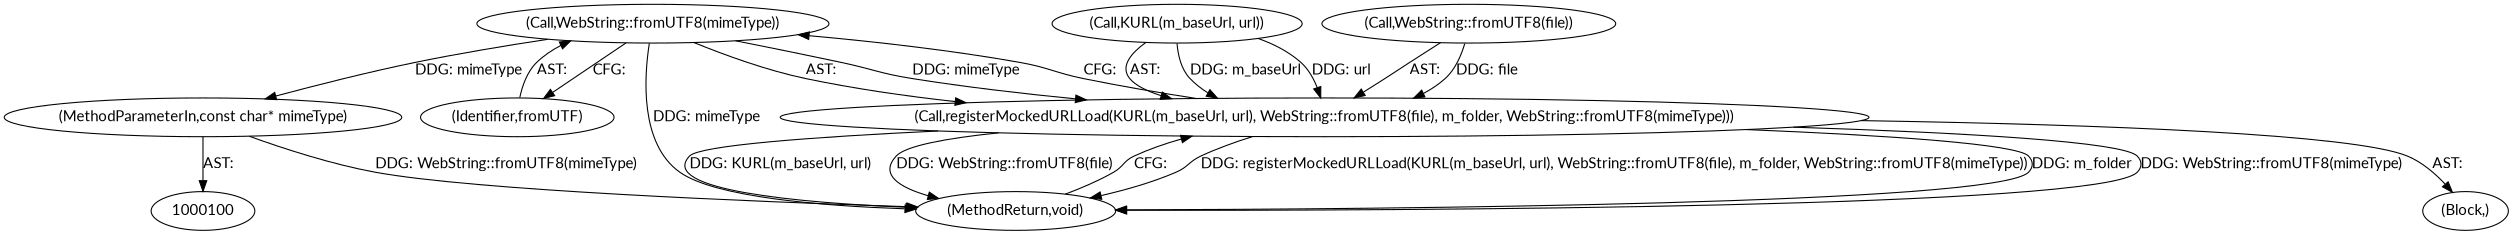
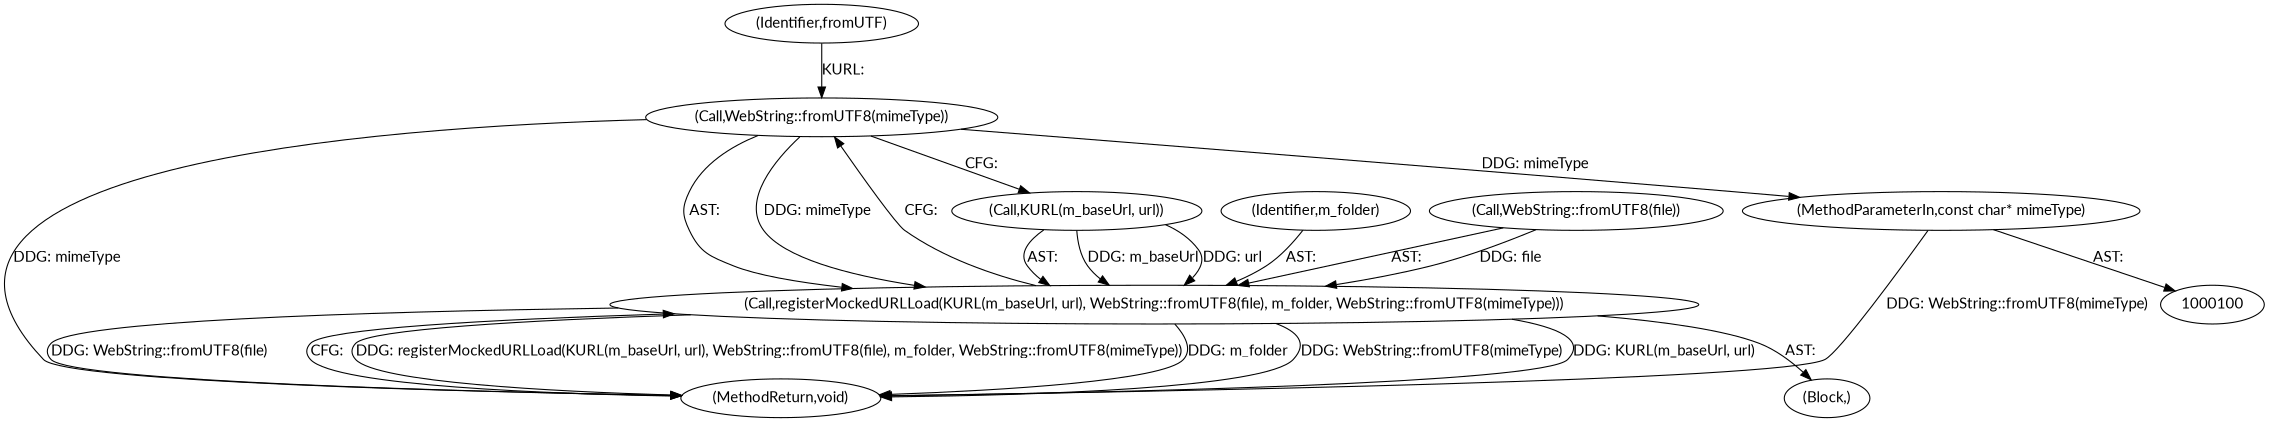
(589, 68) -> (945, 163)
(554, 71) -> (845, 71)
none -> (1316, 211)
